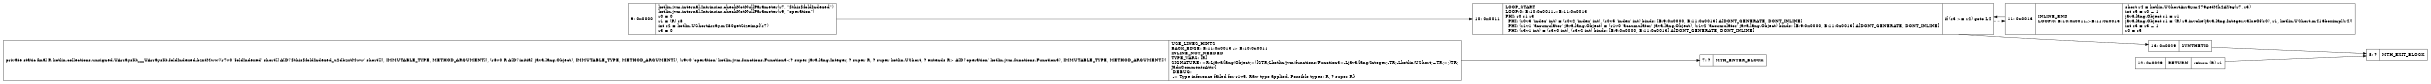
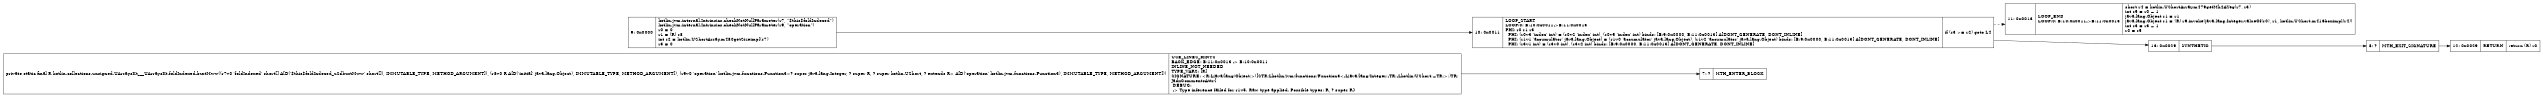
(2053, 16) -> (2051, 16)
(2001, 17) -> none
(2403, 55) -> (2409, 46)
(2294, 59) -> (2443, 46)
(2208, 63) -> (2523, 46)
